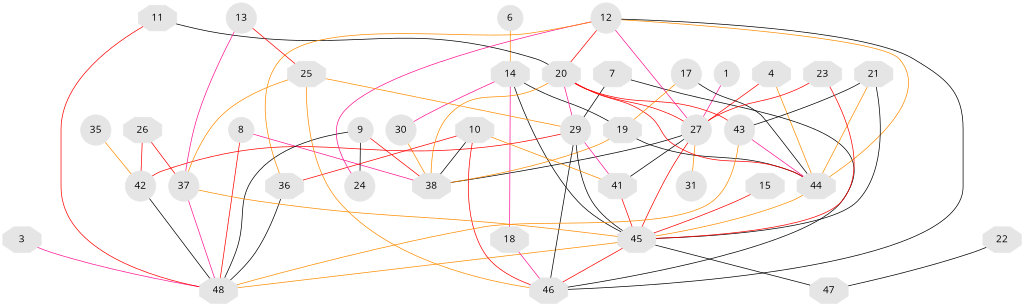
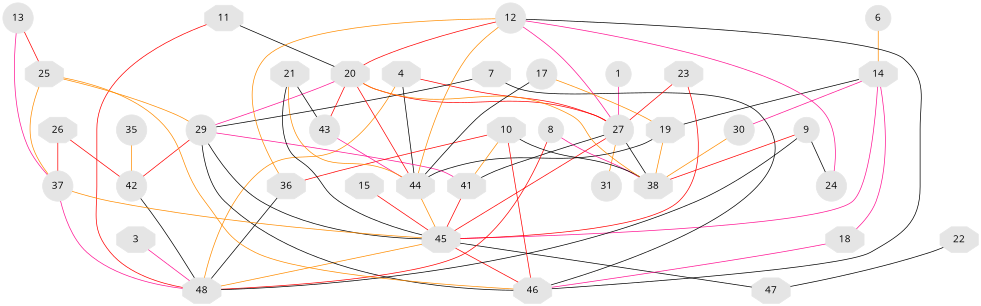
(794, 130) -> (408, 130)
(554, 170) -> (717, 226)
(546, 223) -> (280, 160)
